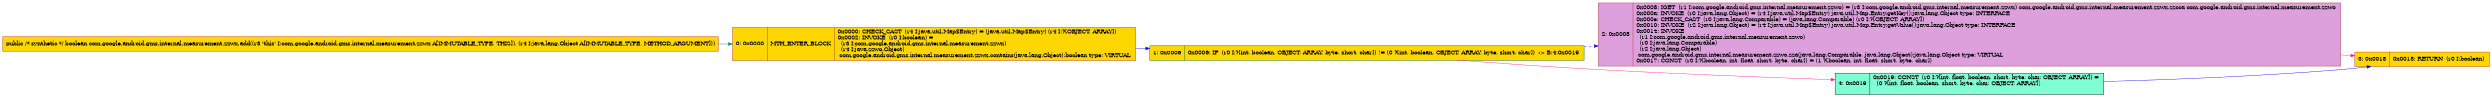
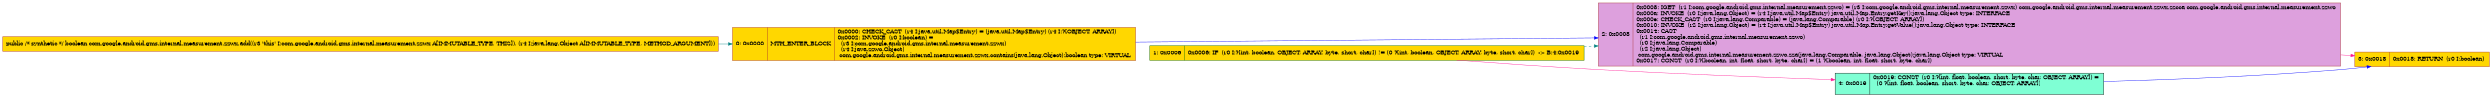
(1662, 31) -> (1658, 31)
(1589, 46) -> (1589, 46)
(1141, 48) -> (1365, 40)
